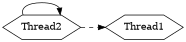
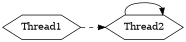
(90, 27) -> (90, 27)
